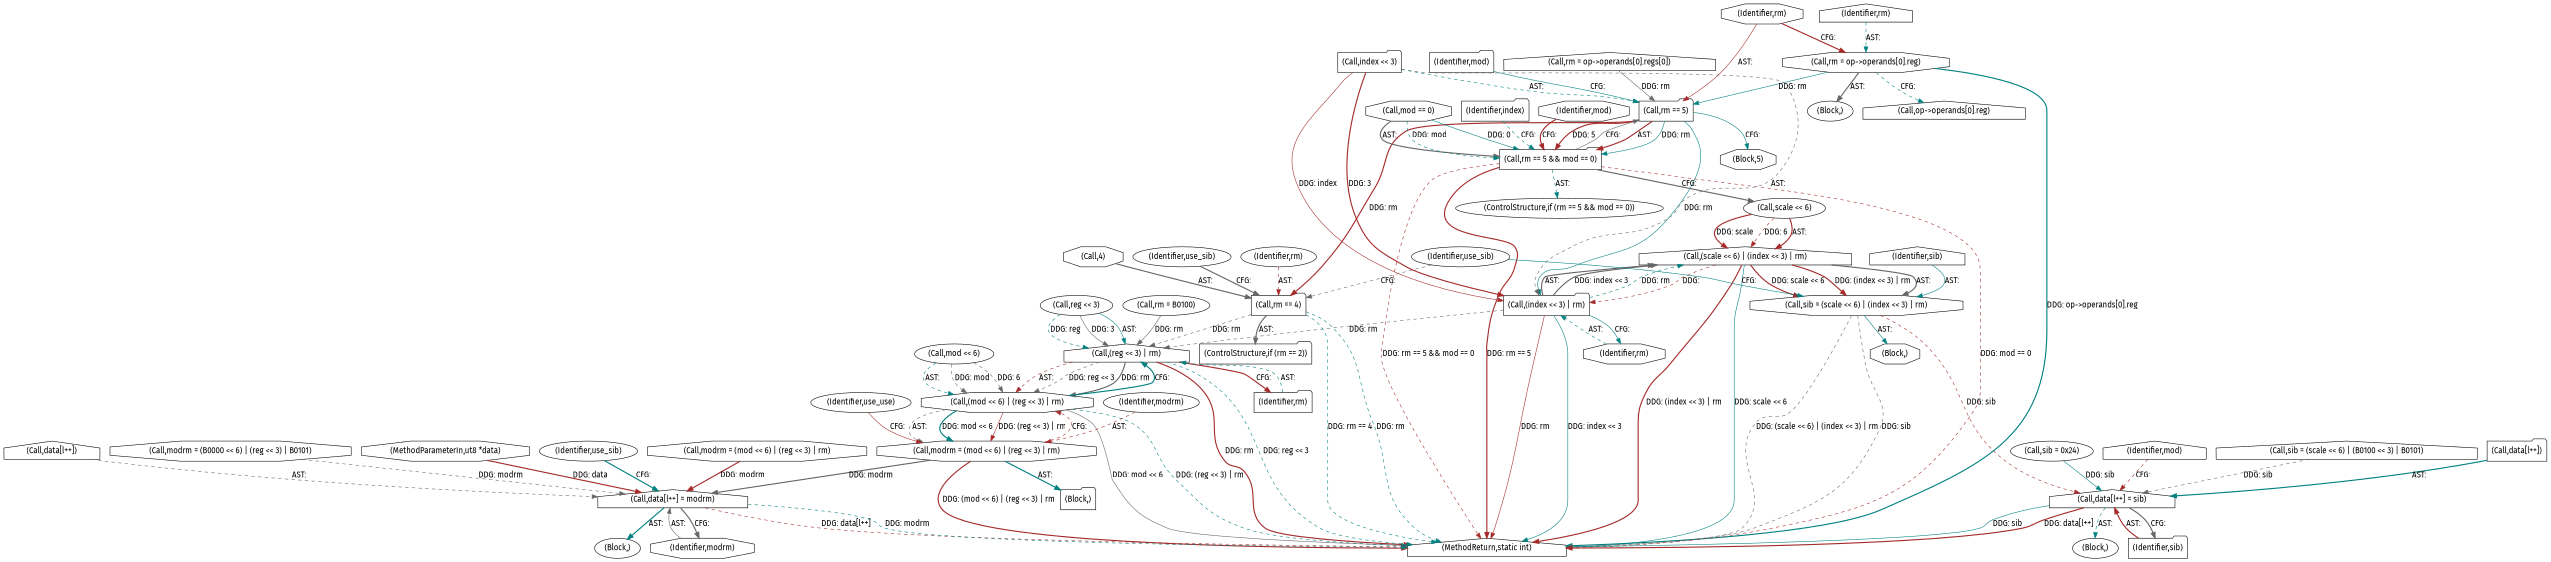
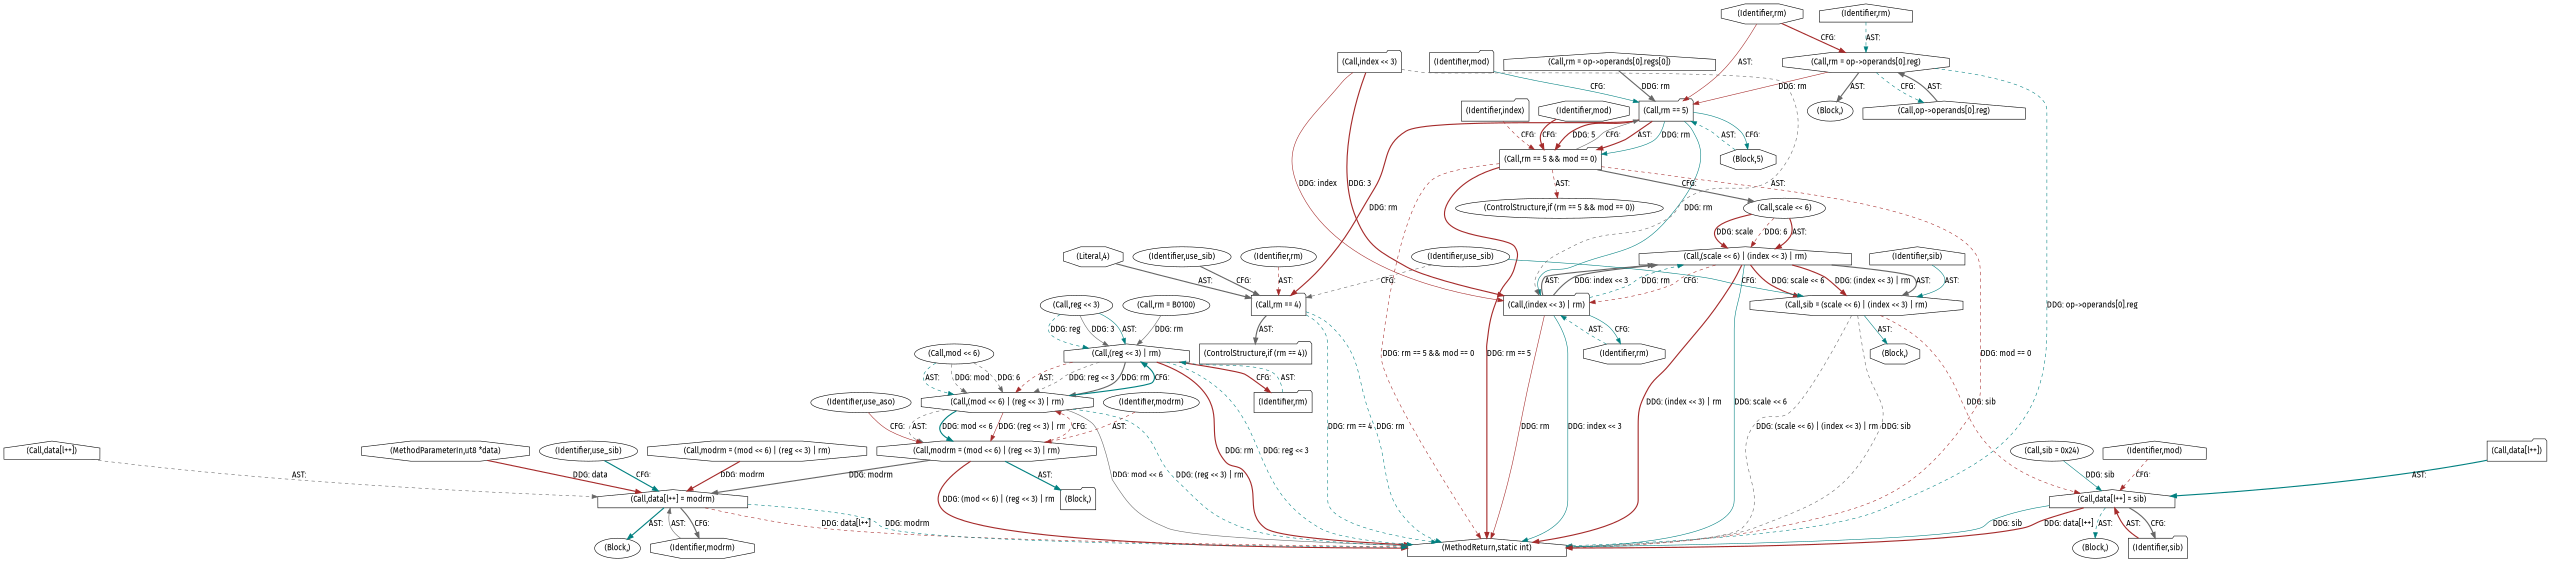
(1634, 84) -> (1634, 84)
none -> (1922, 86)
(1763, 87) -> (1763, 87)
(1517, 89) -> (1716, 135)
(1409, 111) -> none
(1516, 135) -> (1516, 135)
(1554, 181) -> (1554, 181)
(1093, 257) -> (1093, 257)
(1692, 281) -> (1692, 281)
(1345, 327) -> none
(1203, 330) -> none
(1256, 354) -> (1256, 354)
(861, 403) -> (861, 403)
(2009, 436) -> (2009, 436)
(231, 451) -> none
(2347, 451) -> none
